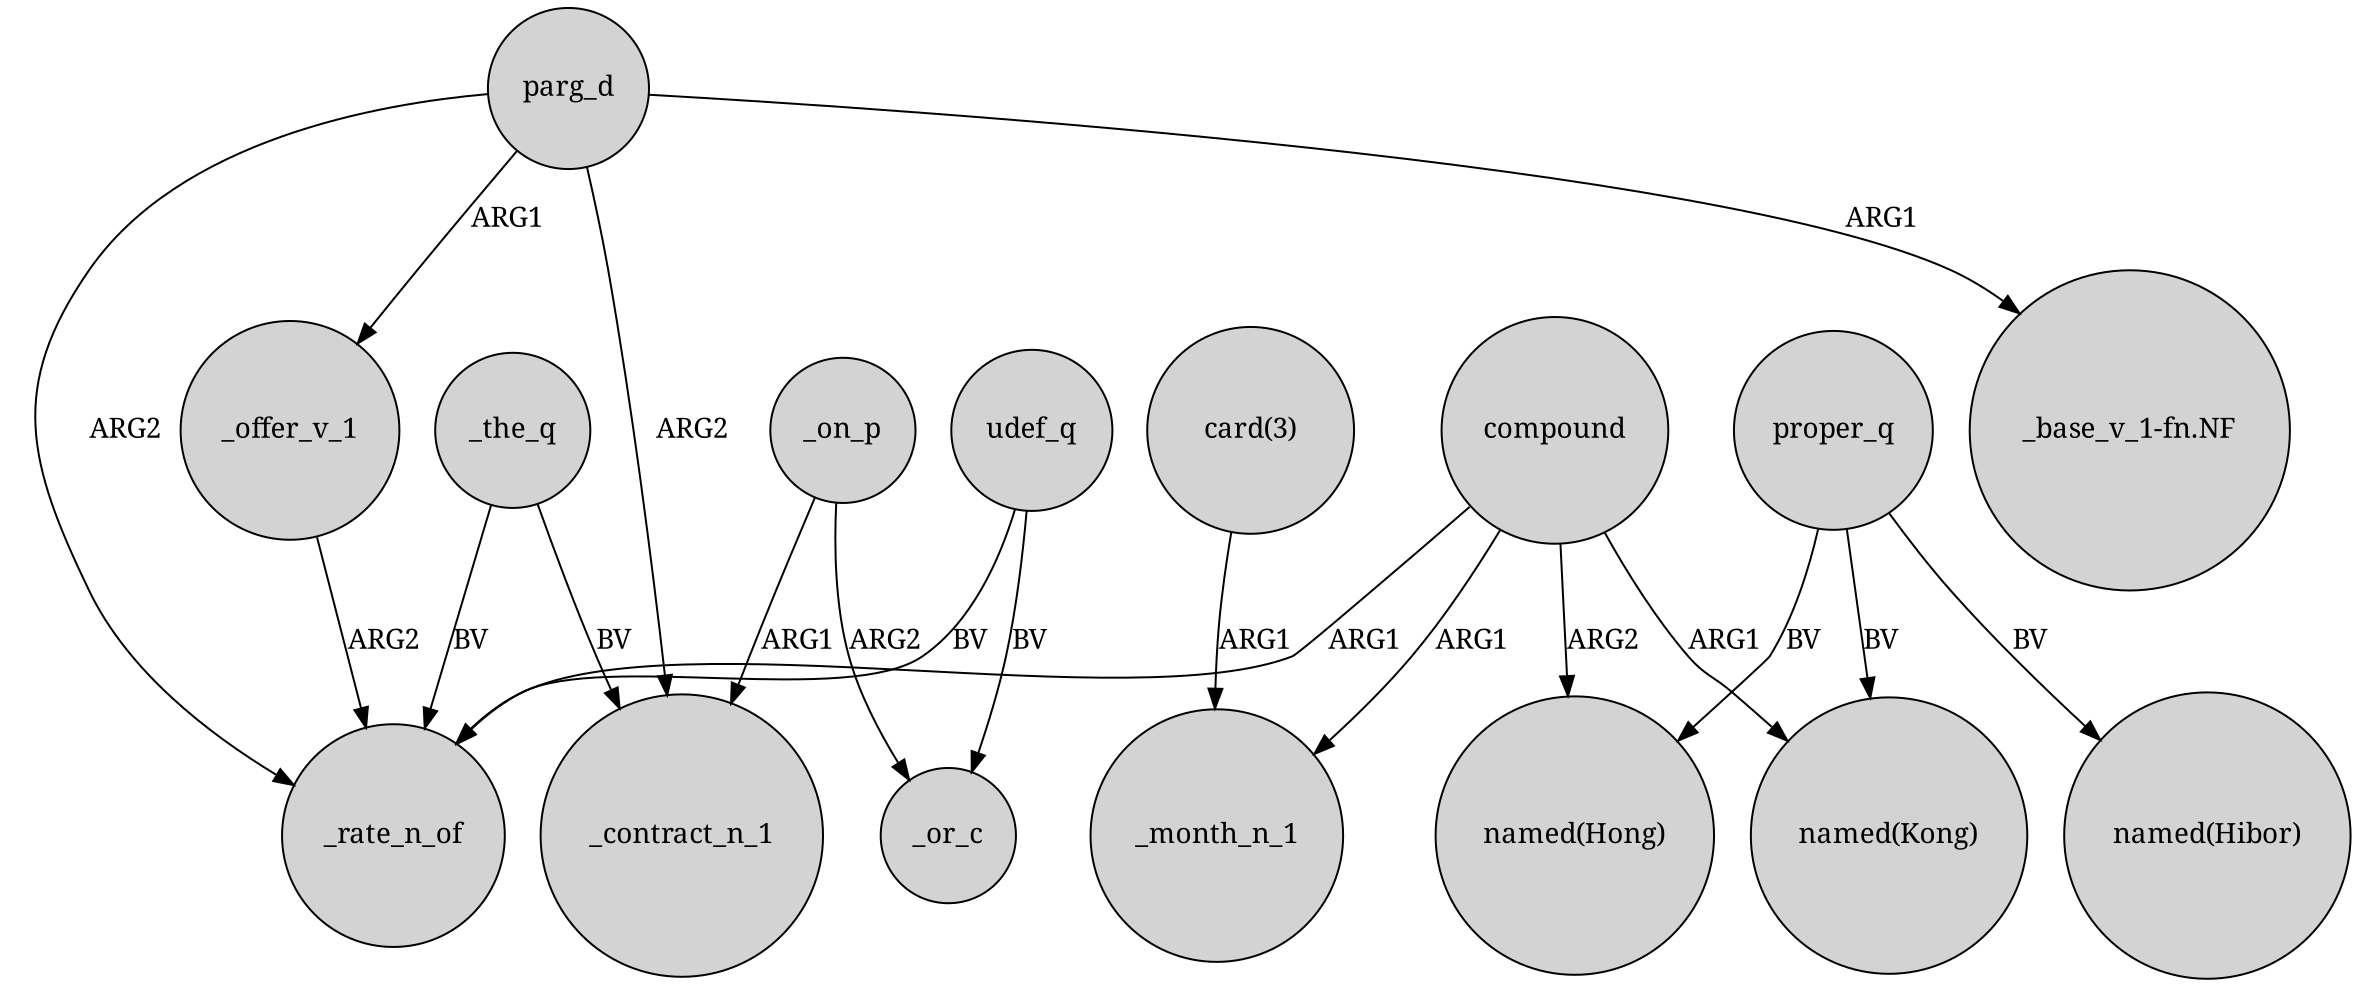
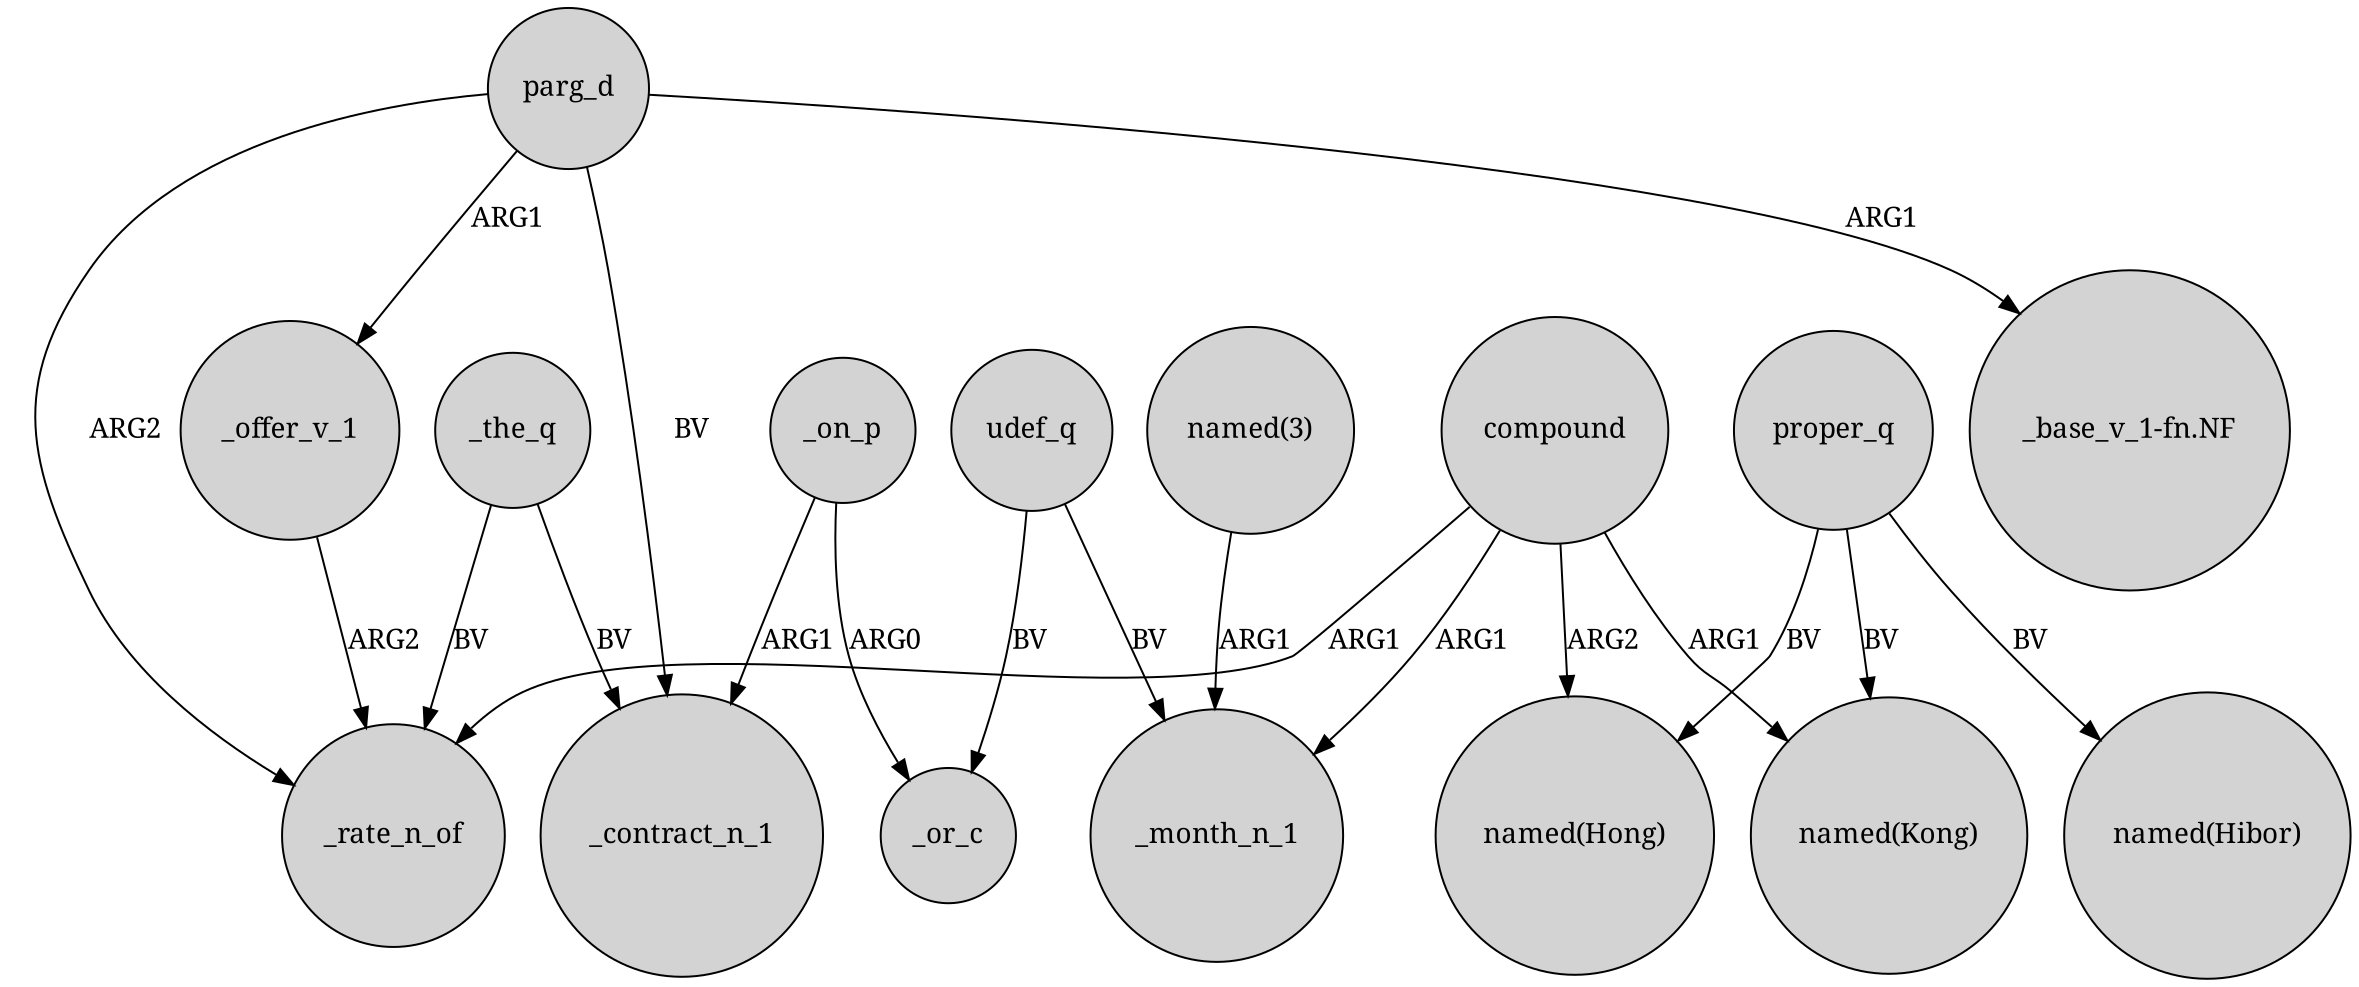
(693, 430) -> (693, 430)
(1251, 430) -> (1251, 430)
(886, 641) -> (886, 641)
(780, 679) -> (1110, 603)
